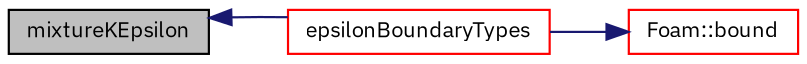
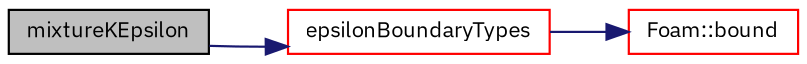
(260, 17) -> (237, 47)
